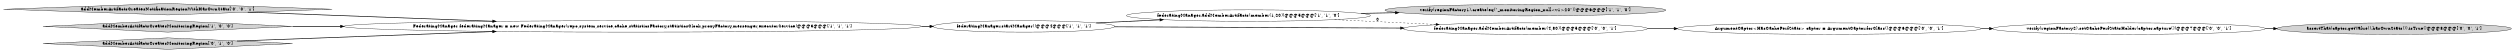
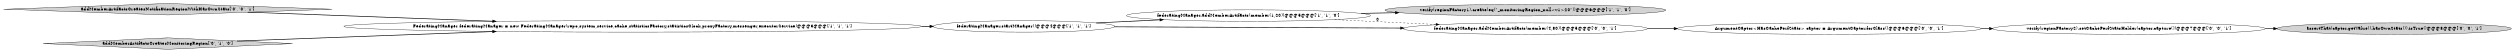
(168, 26) -> none
